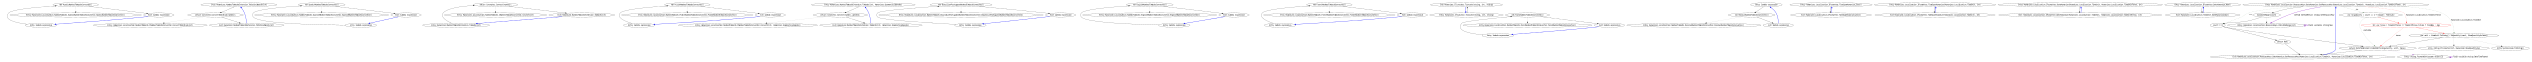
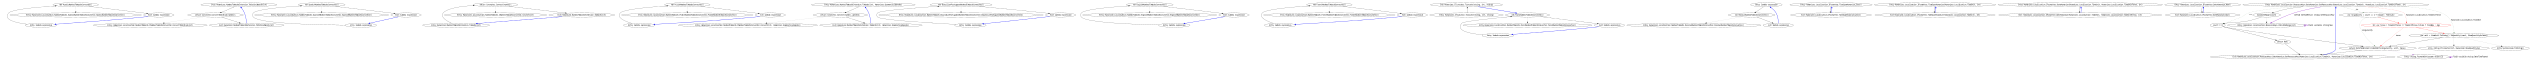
(1466, 9) -> (1497, 10)
(2203, 15) -> (2203, 15)
(2367, 30) -> (2367, 30)
